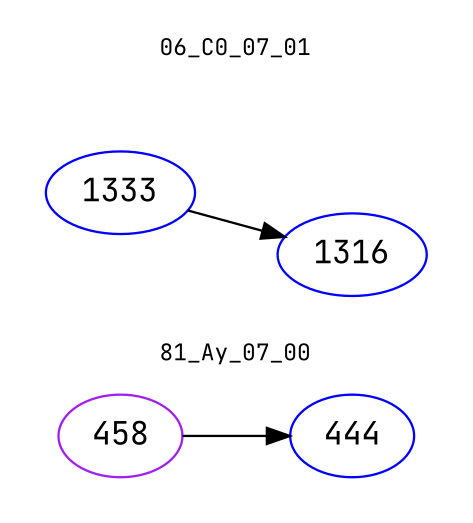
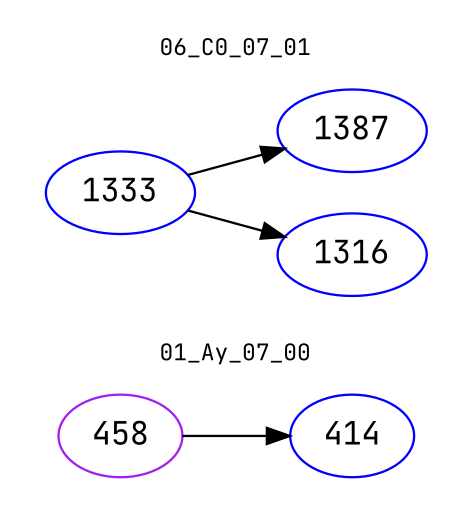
none -> (352, 131)
(236, 354) -> (236, 354)
(352, 436) -> (352, 436)
